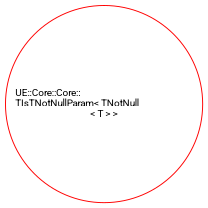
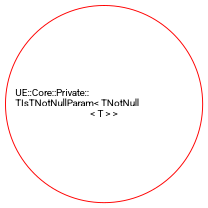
(104, 104) -> (104, 104)
